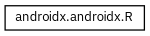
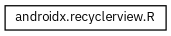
(75, 18) -> (86, 18)
